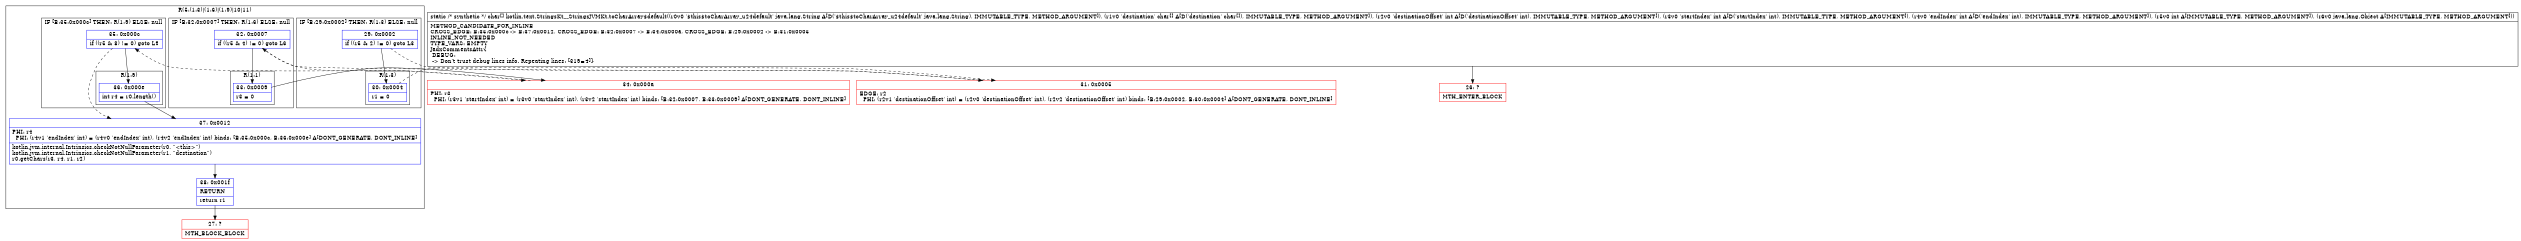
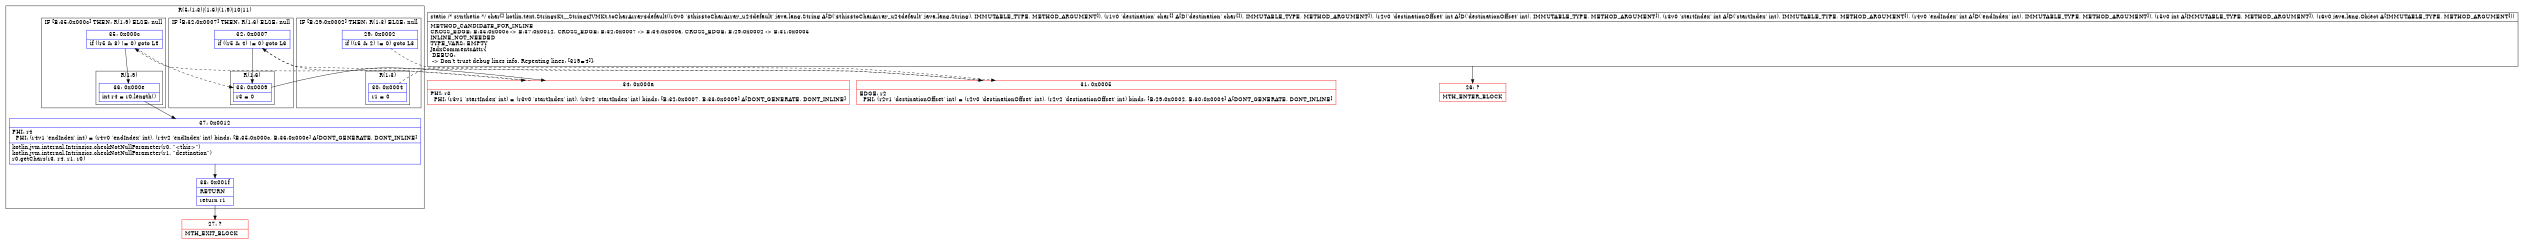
(384, 64) -> none
(252, 76) -> (252, 76)
(90, 83) -> (181, 72)
(49, 159) -> (49, 159)
(215, 234) -> (212, 234)
